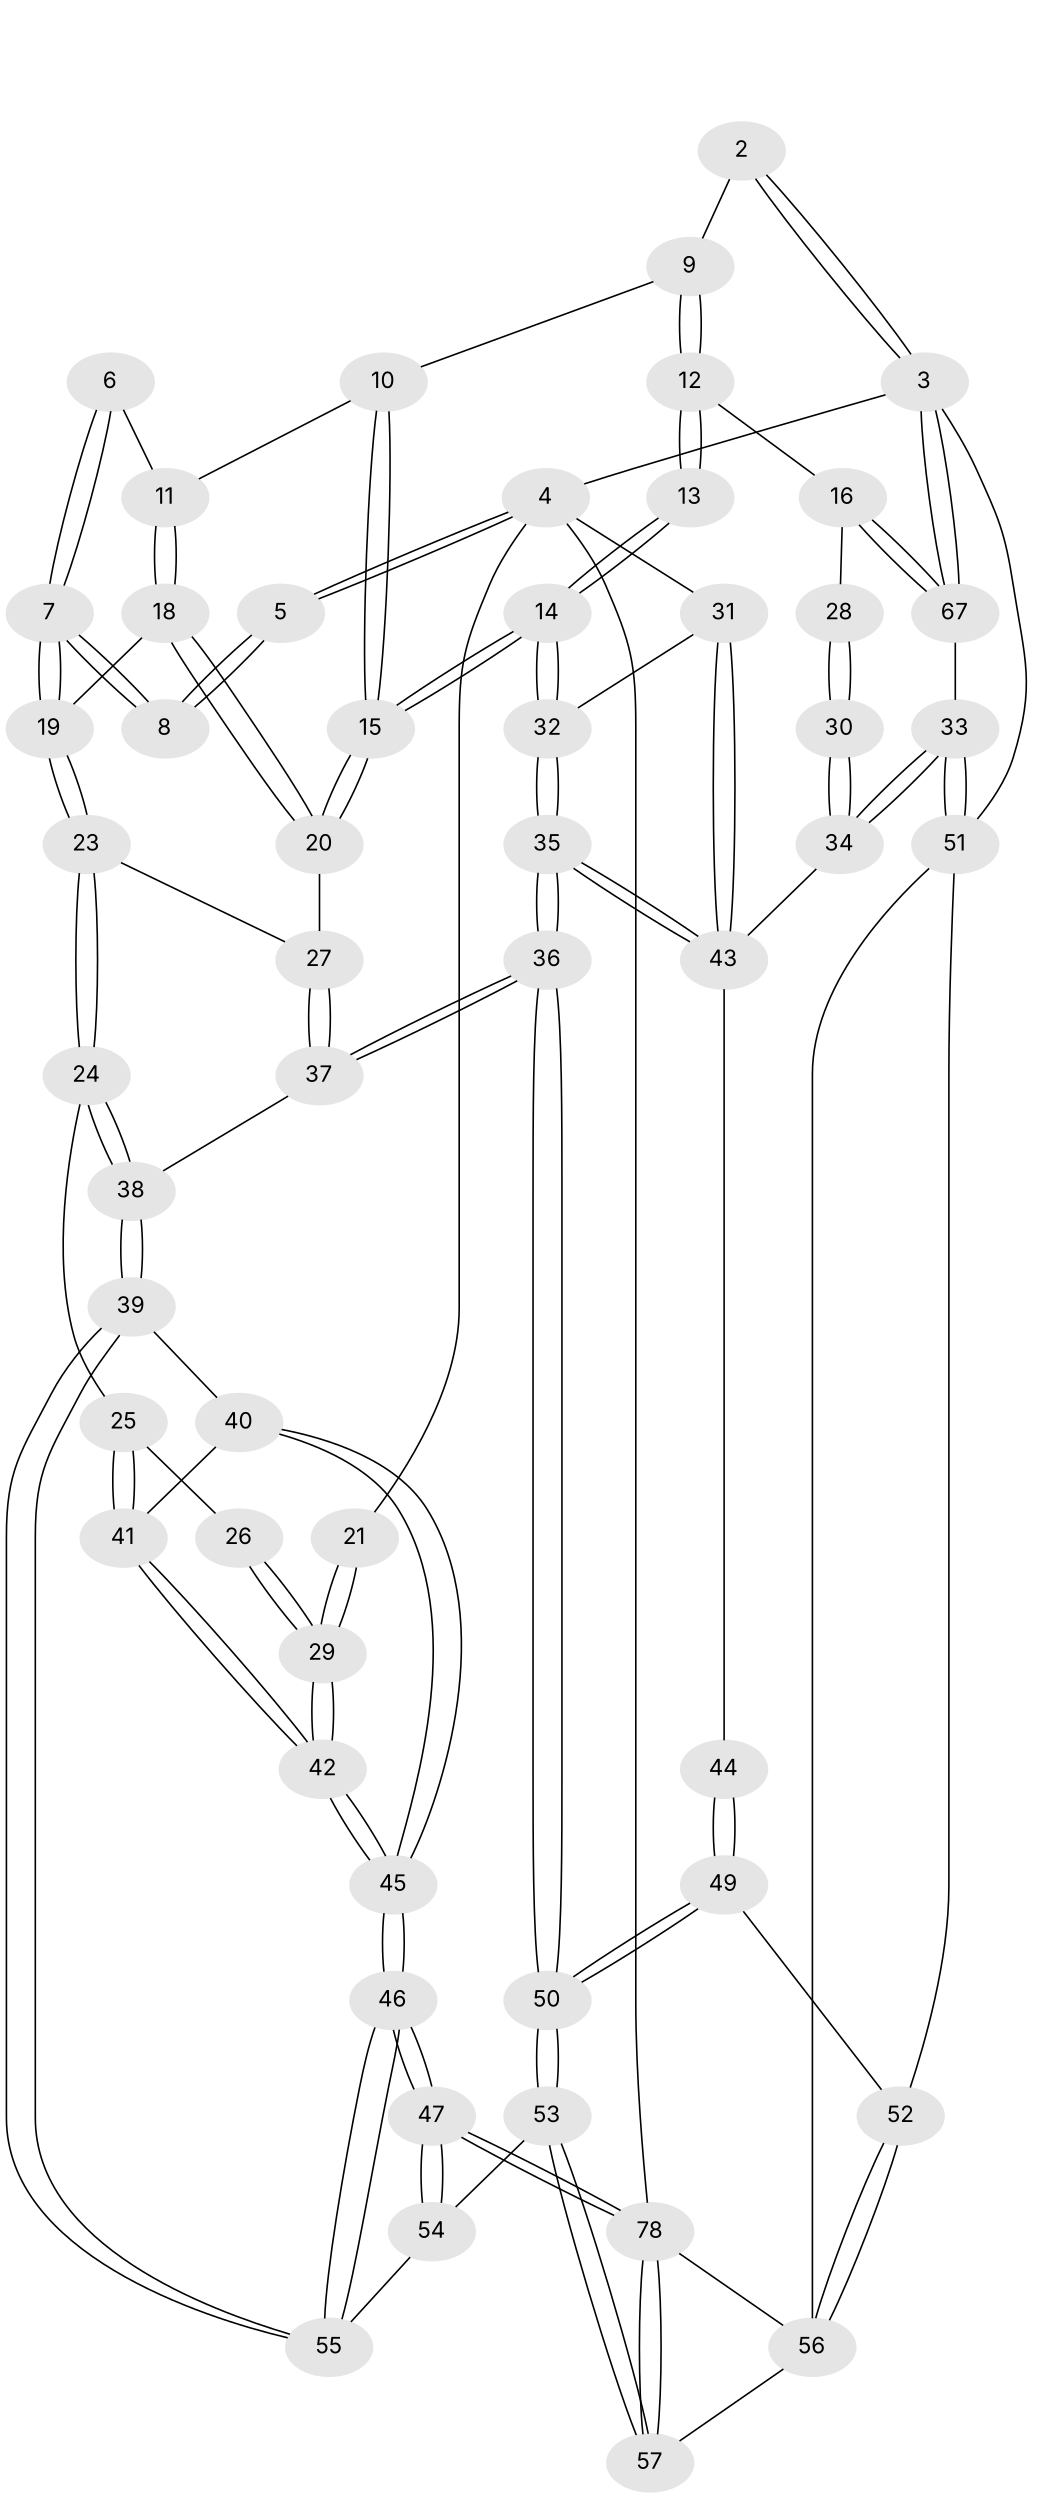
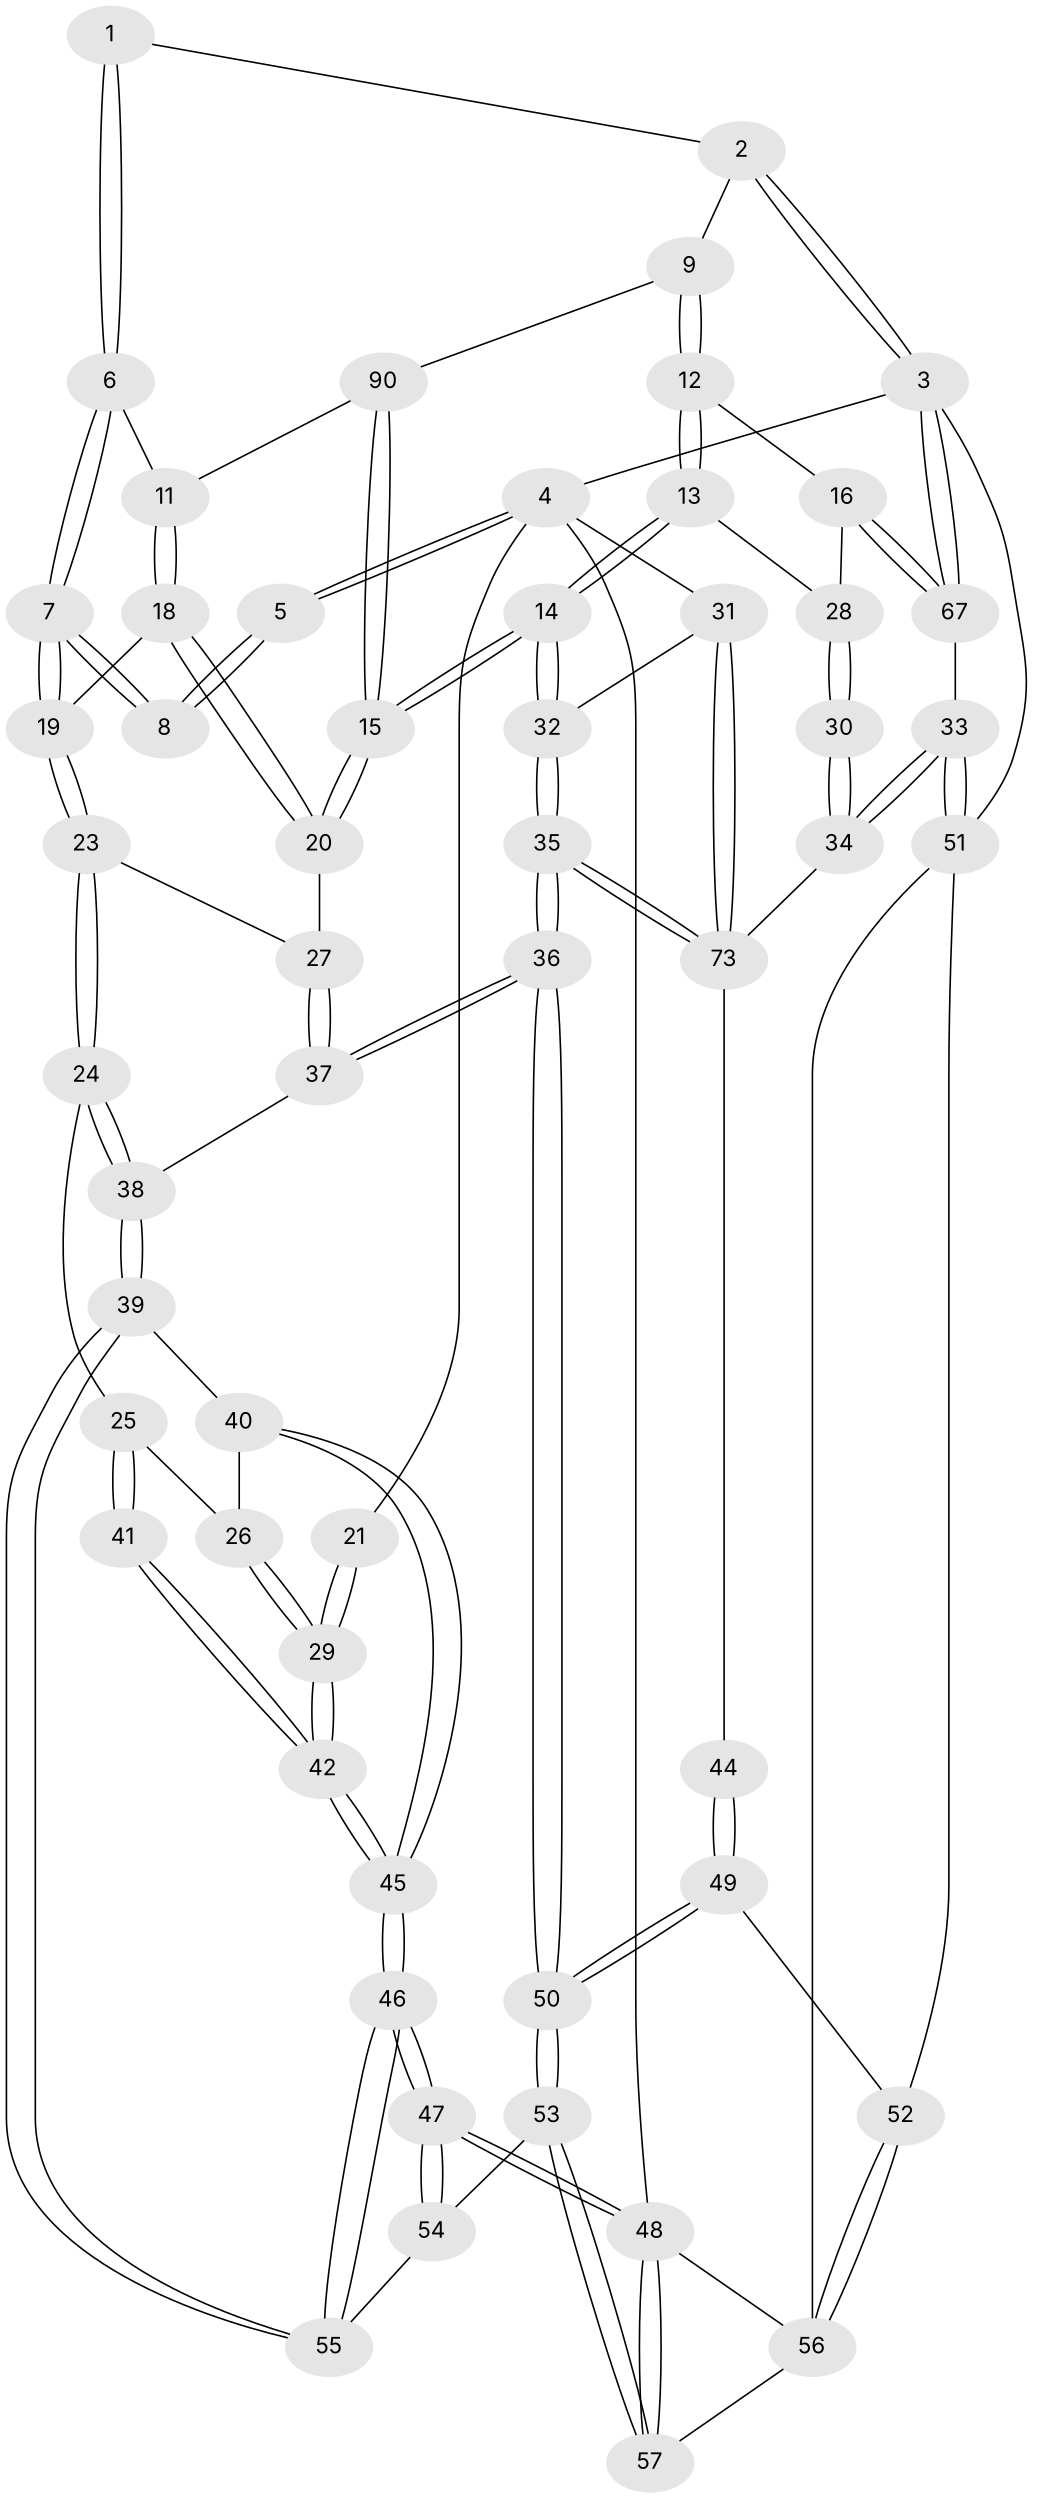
none -> (111, 35)
(384, 382) -> (384, 382)
none -> (765, 556)
(724, 960) -> (724, 960)
(188, 1473) -> (239, 1480)
(650, 2232) -> (650, 2232)
